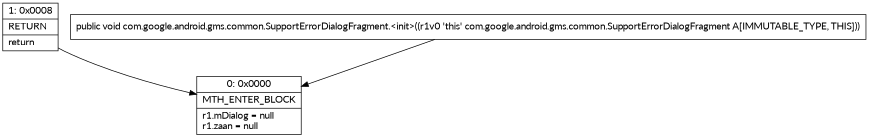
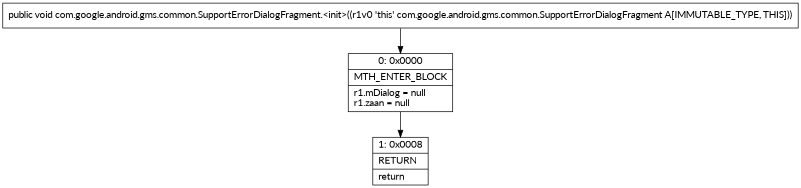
(123, 74) -> (400, 121)
